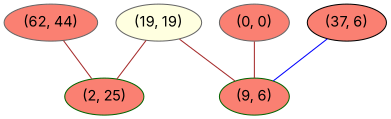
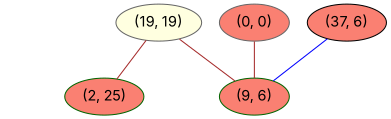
(51, 23) -> none
